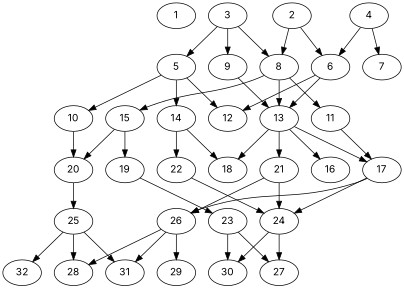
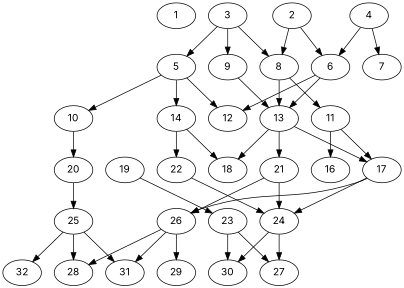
(125, 119) -> none
(302, 142) -> (331, 139)
